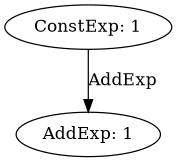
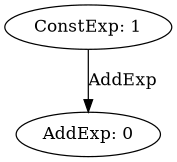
(88, 134) -> (88, 134)
